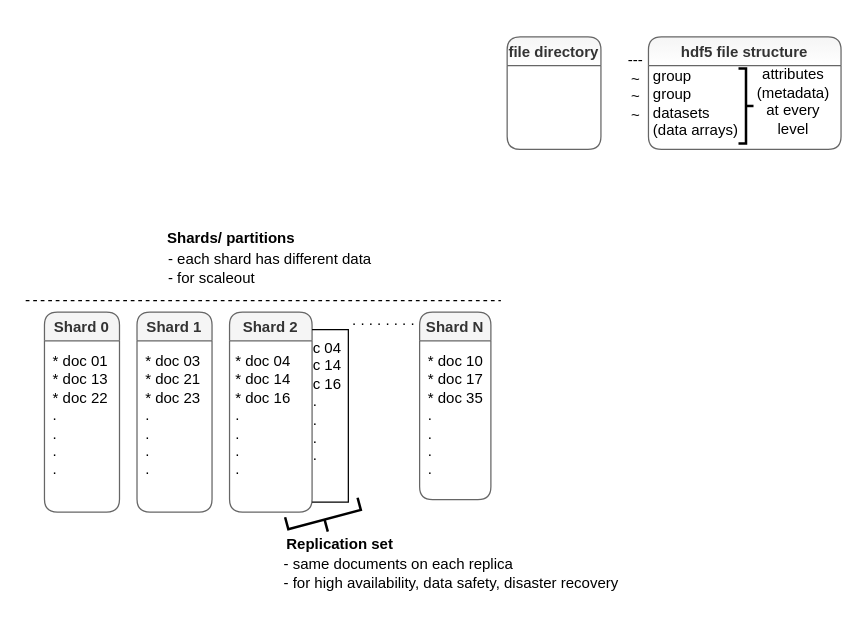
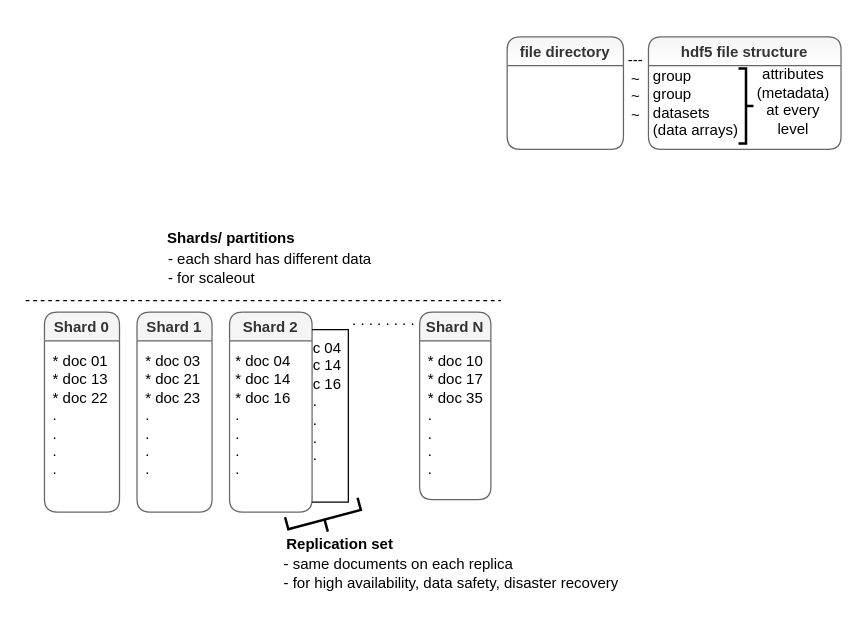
(554, 93) -> (565, 93)
